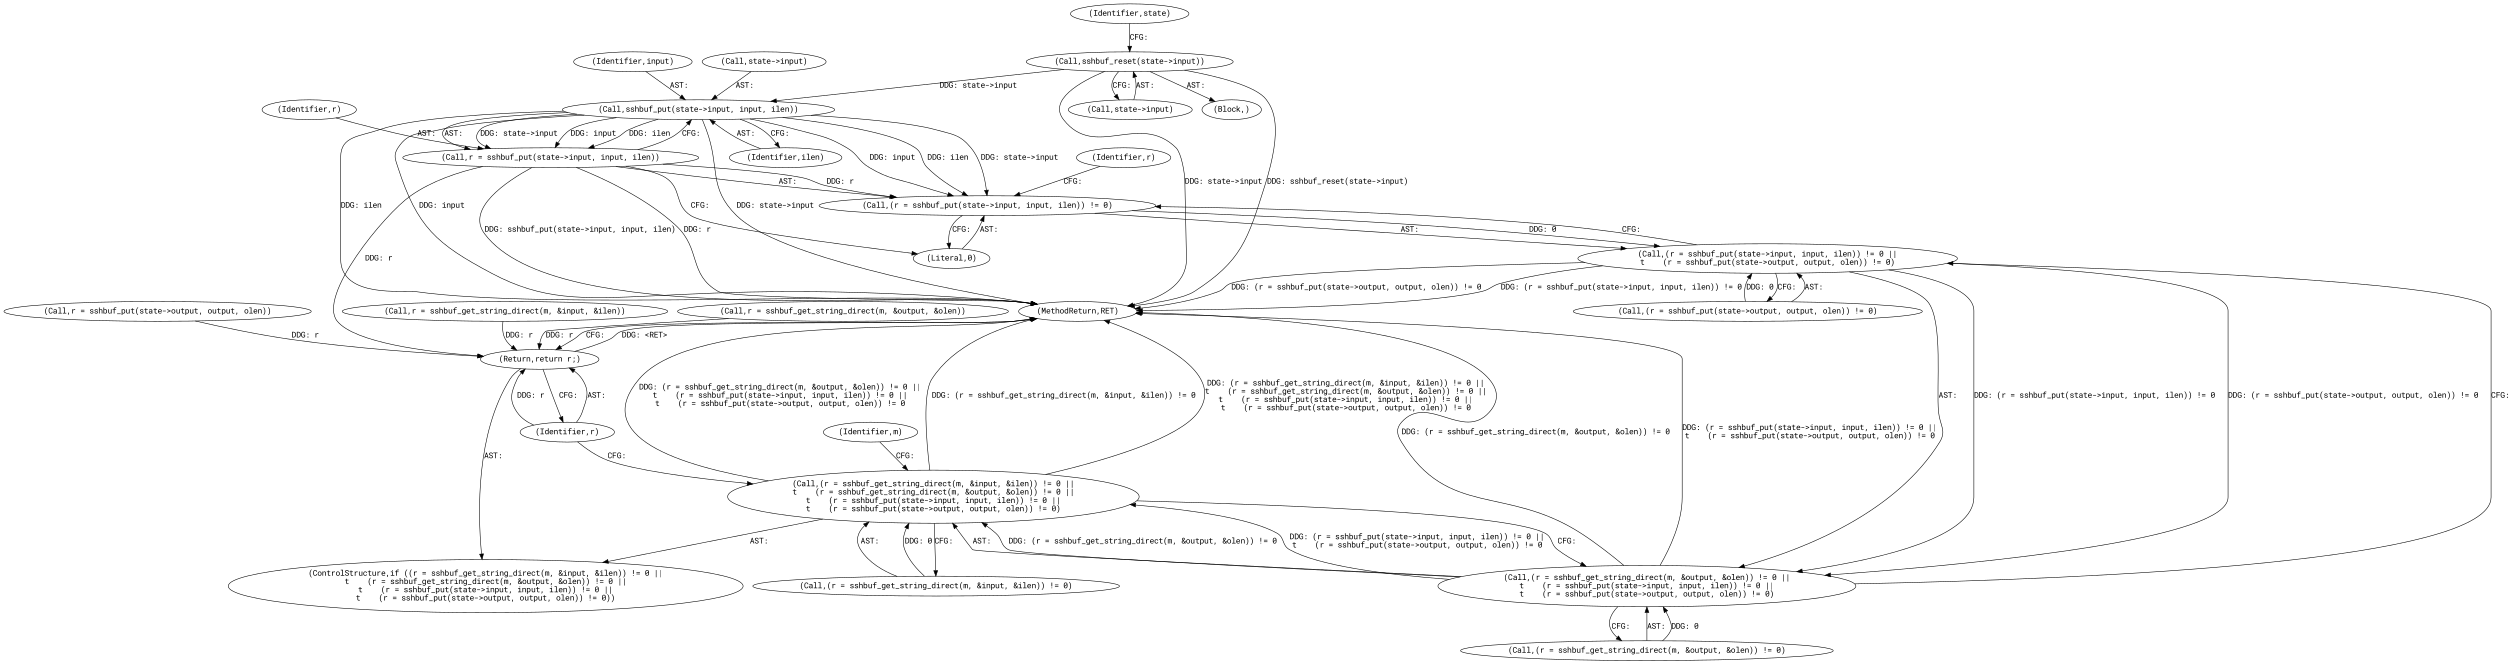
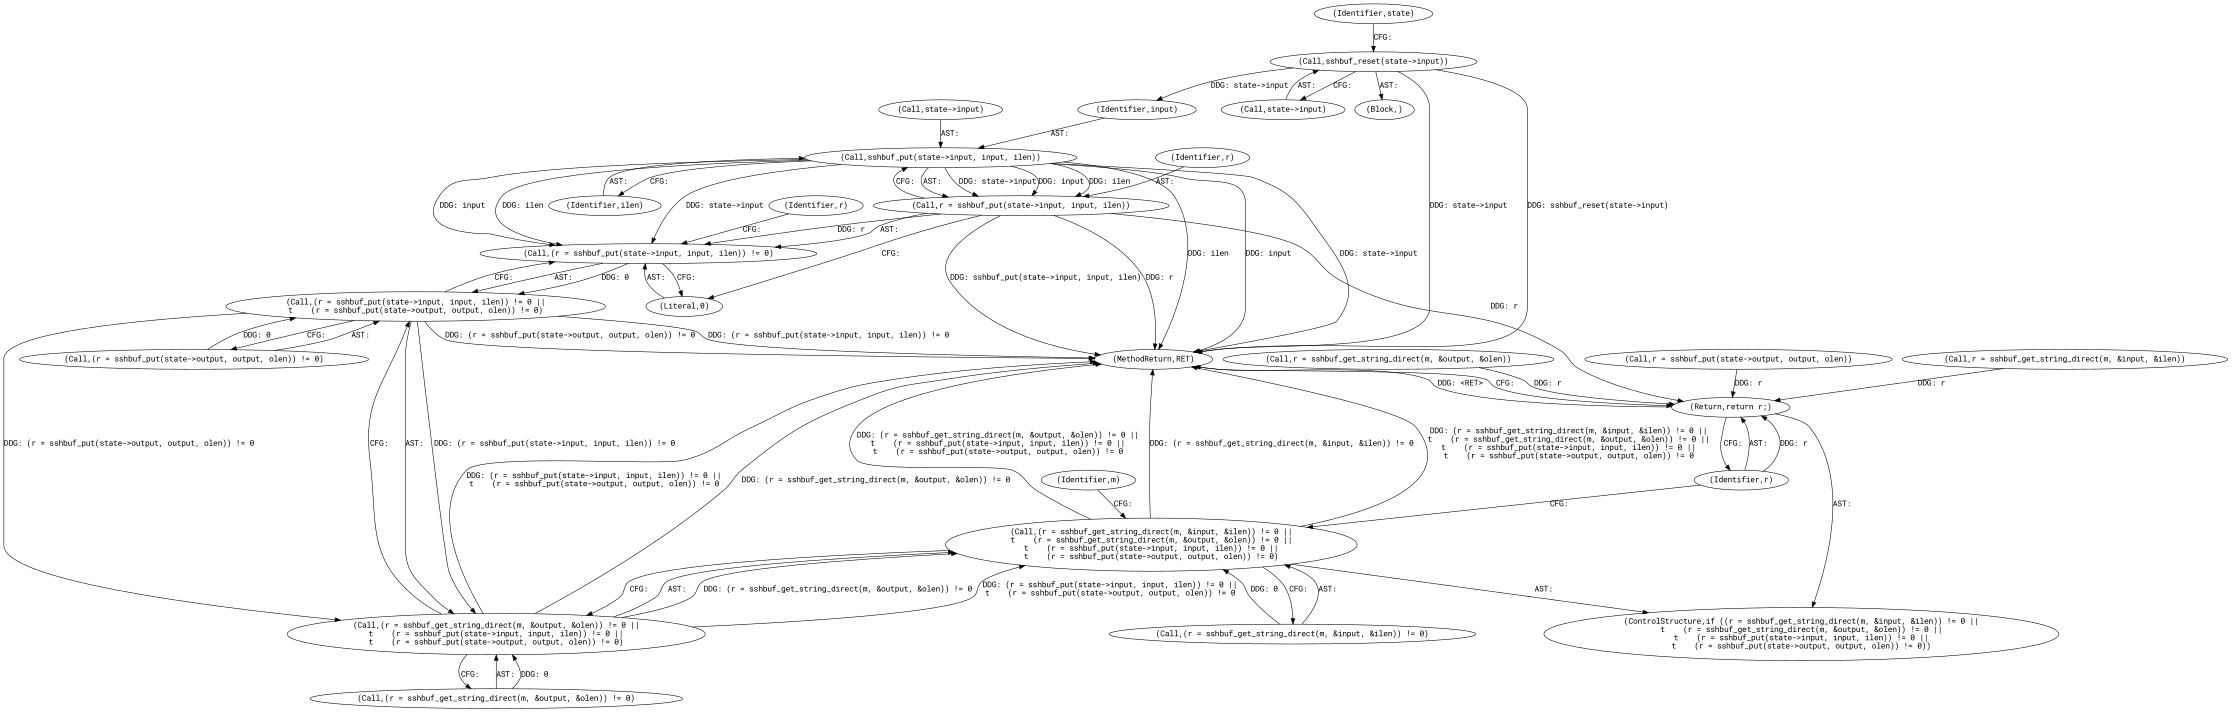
(920, 85) -> (1226, 78)
